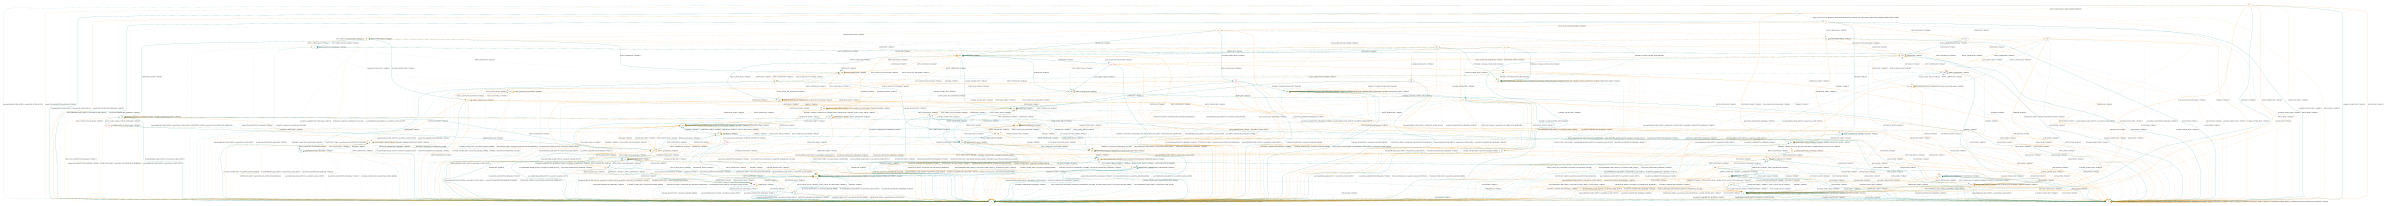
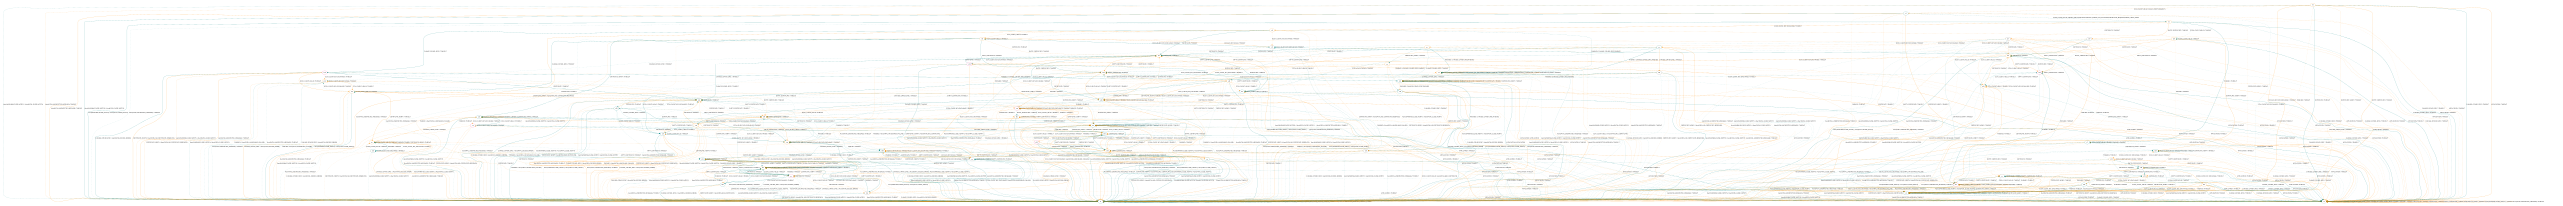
(791, 104) -> (553, 96)
none -> (1745, 135)
(1735, 170) -> none
(775, 191) -> (793, 192)
